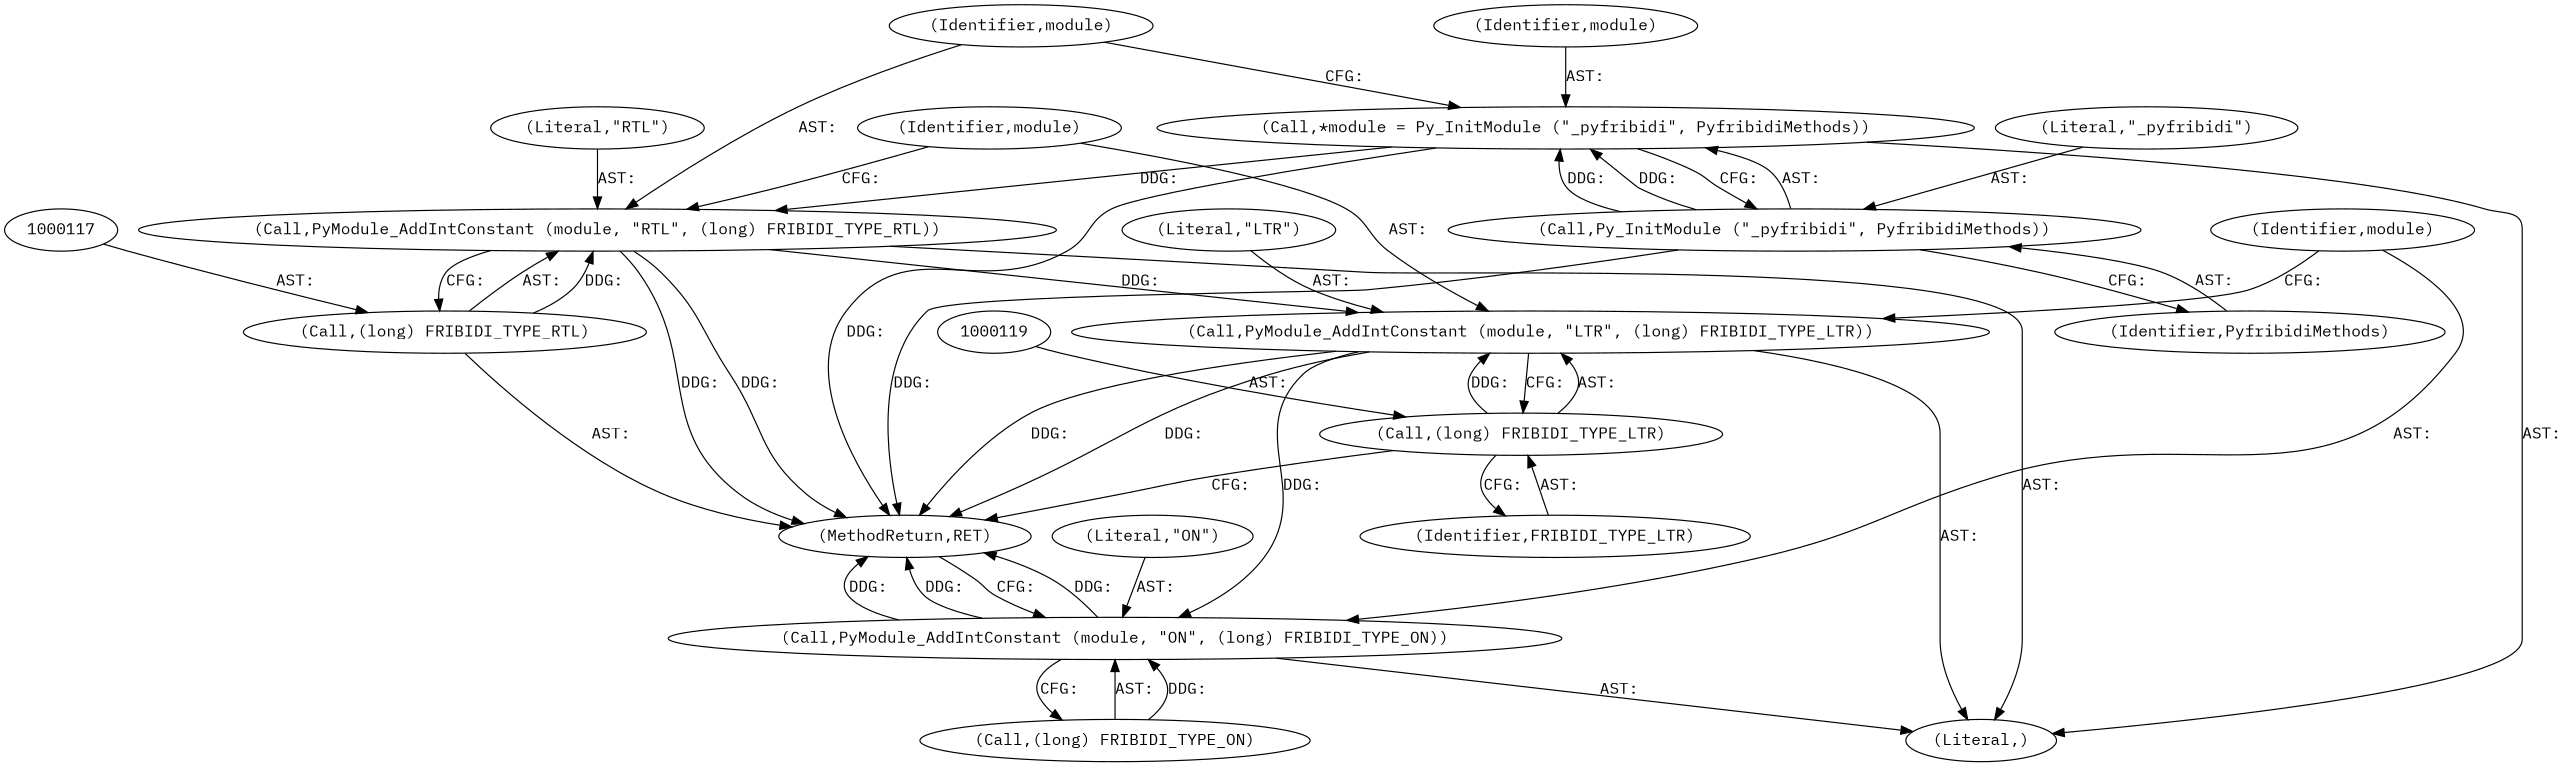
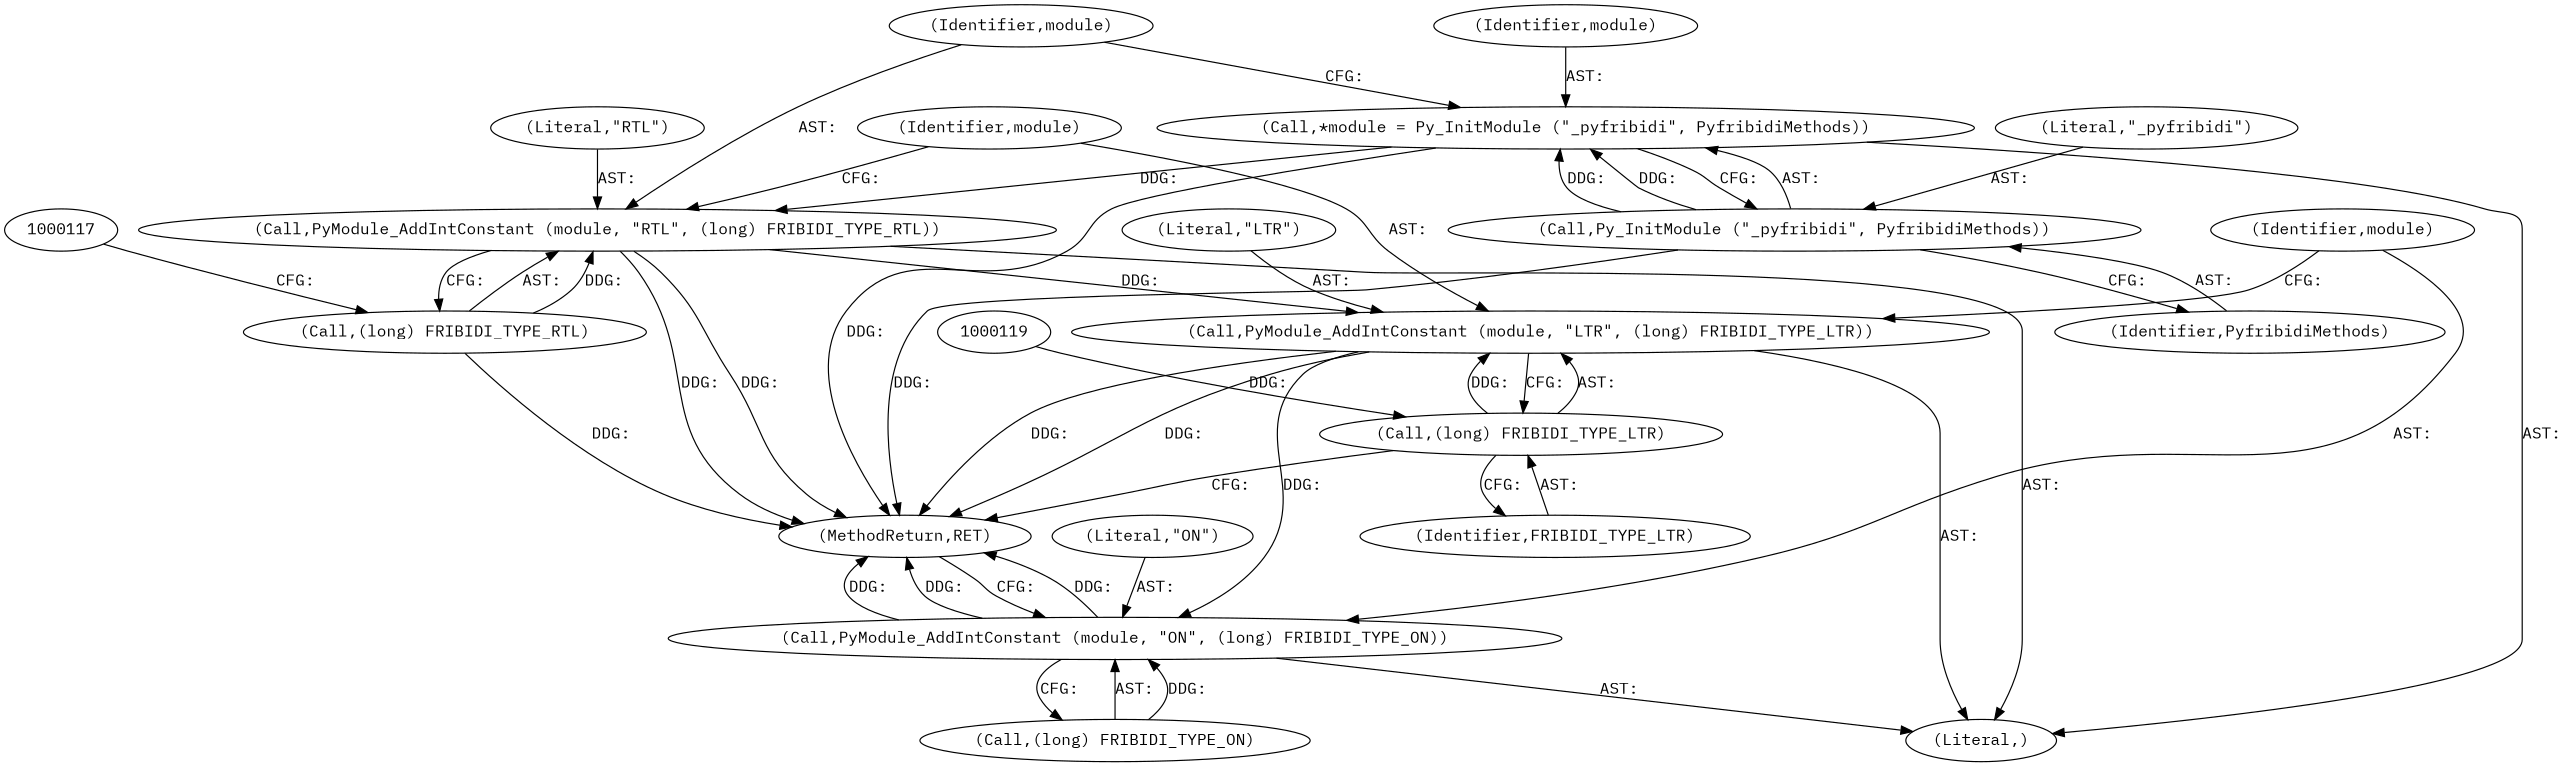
(301, 281) -> (301, 281)
(1273, 383) -> (1273, 383)
(616, 434) -> (616, 434)
